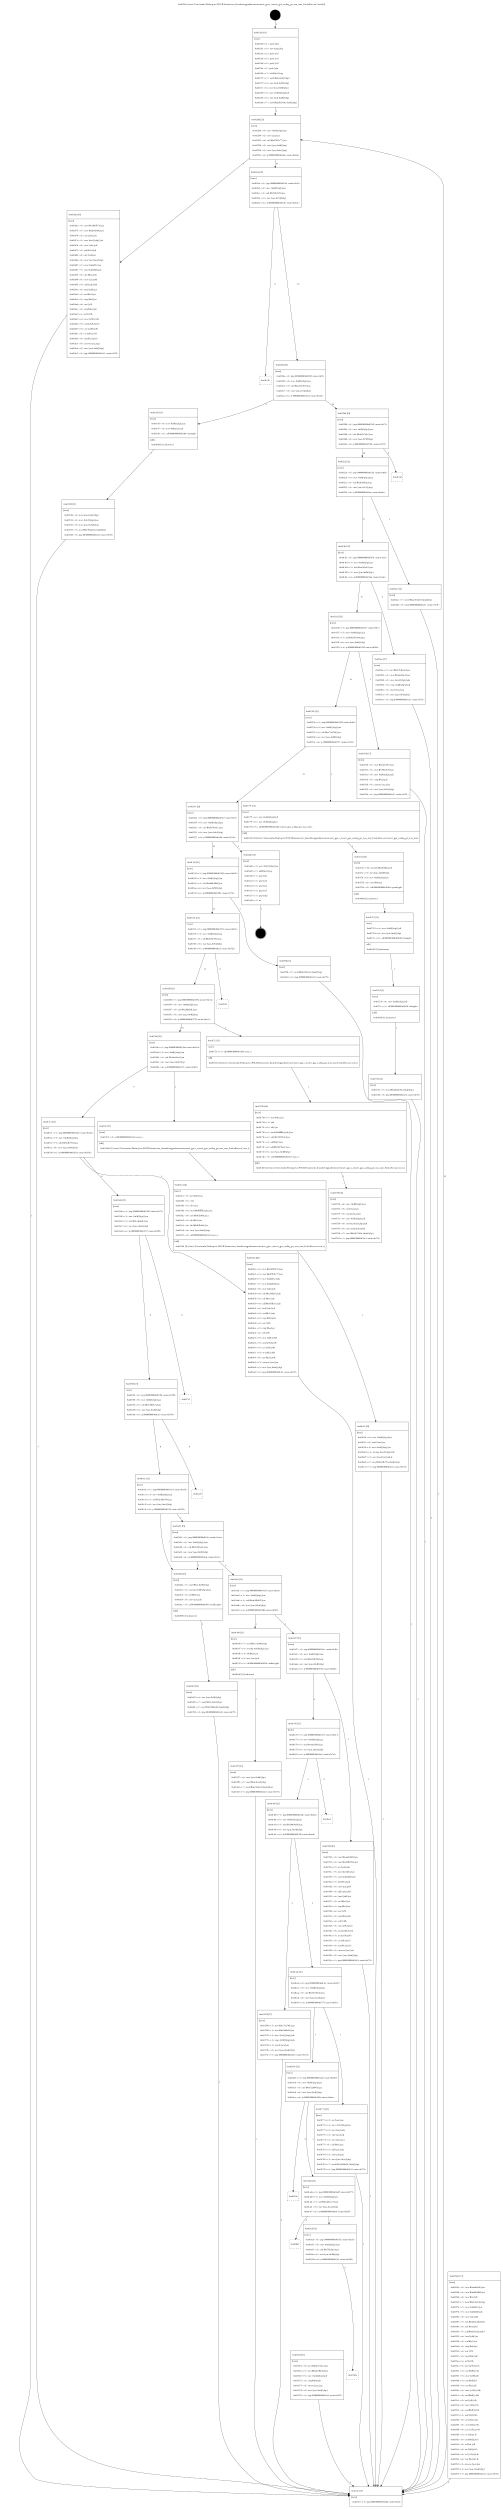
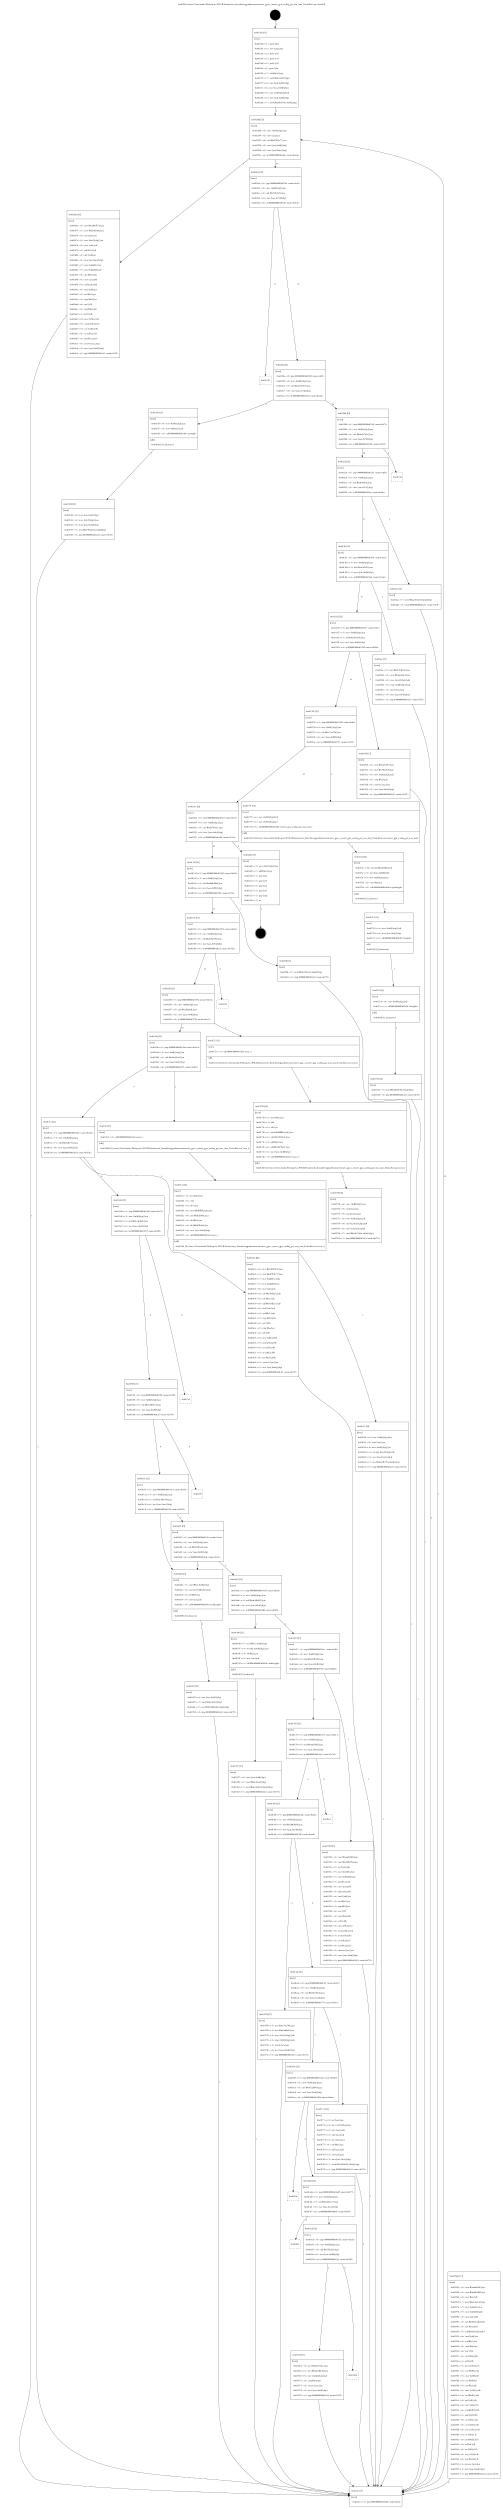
none -> (324, 2306)
